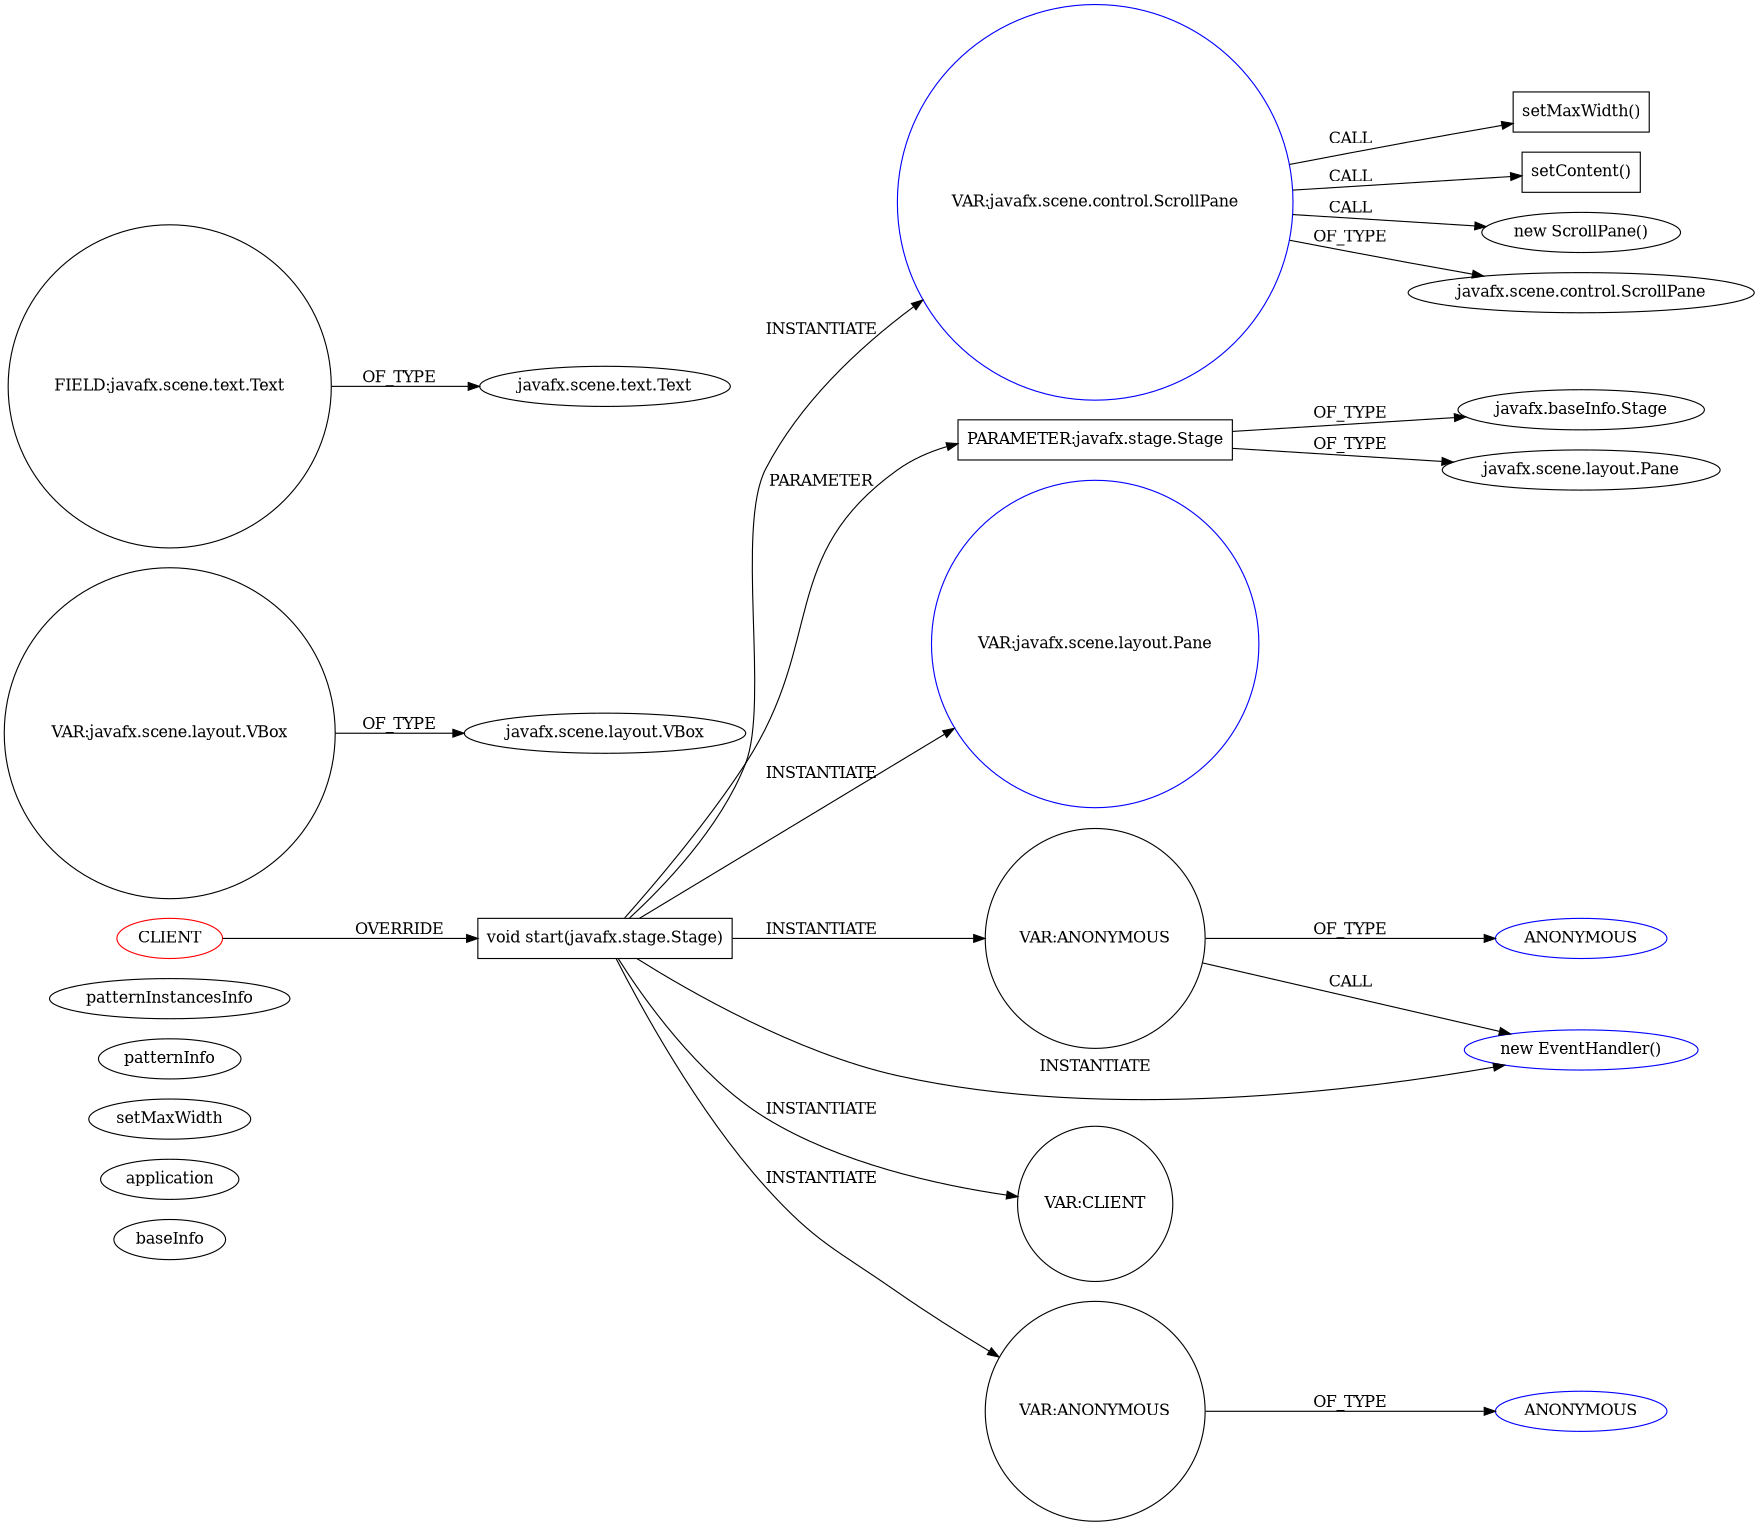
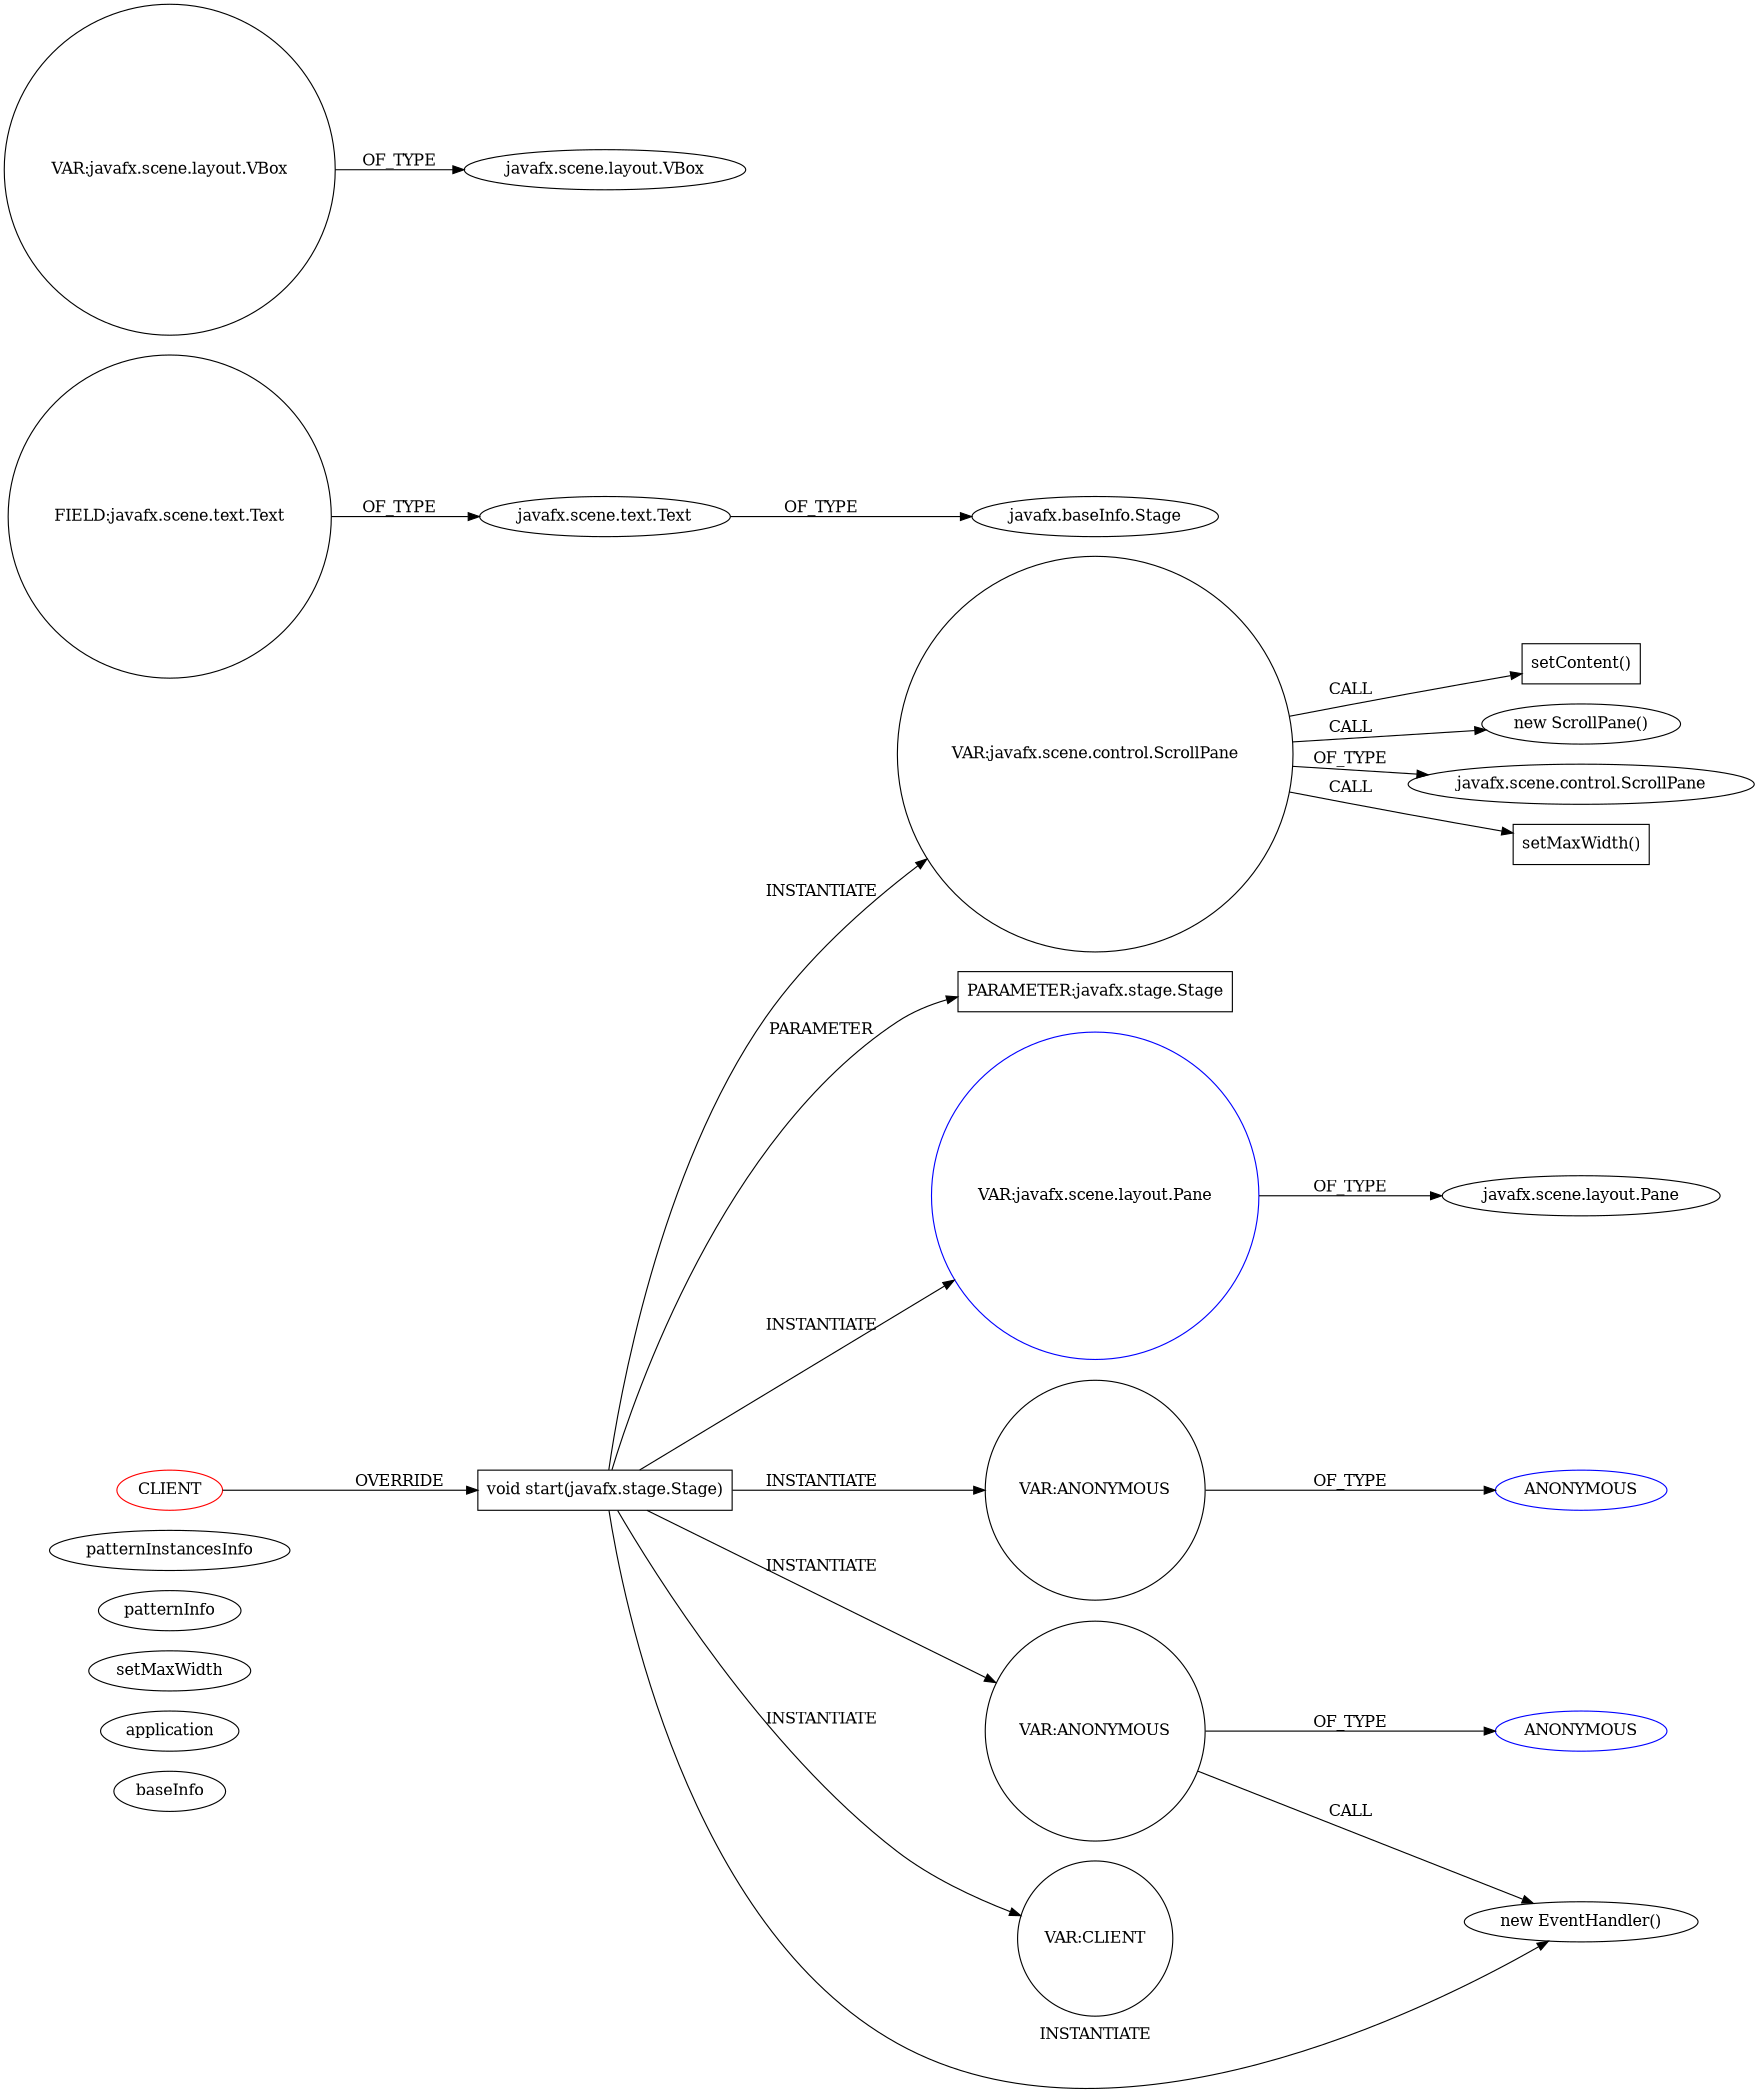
(1095, 202) -> (1095, 754)
(1344, 424) -> (845, 517)
(1337, 455) -> (1345, 1196)
(1581, 1050) -> (1581, 1922)
